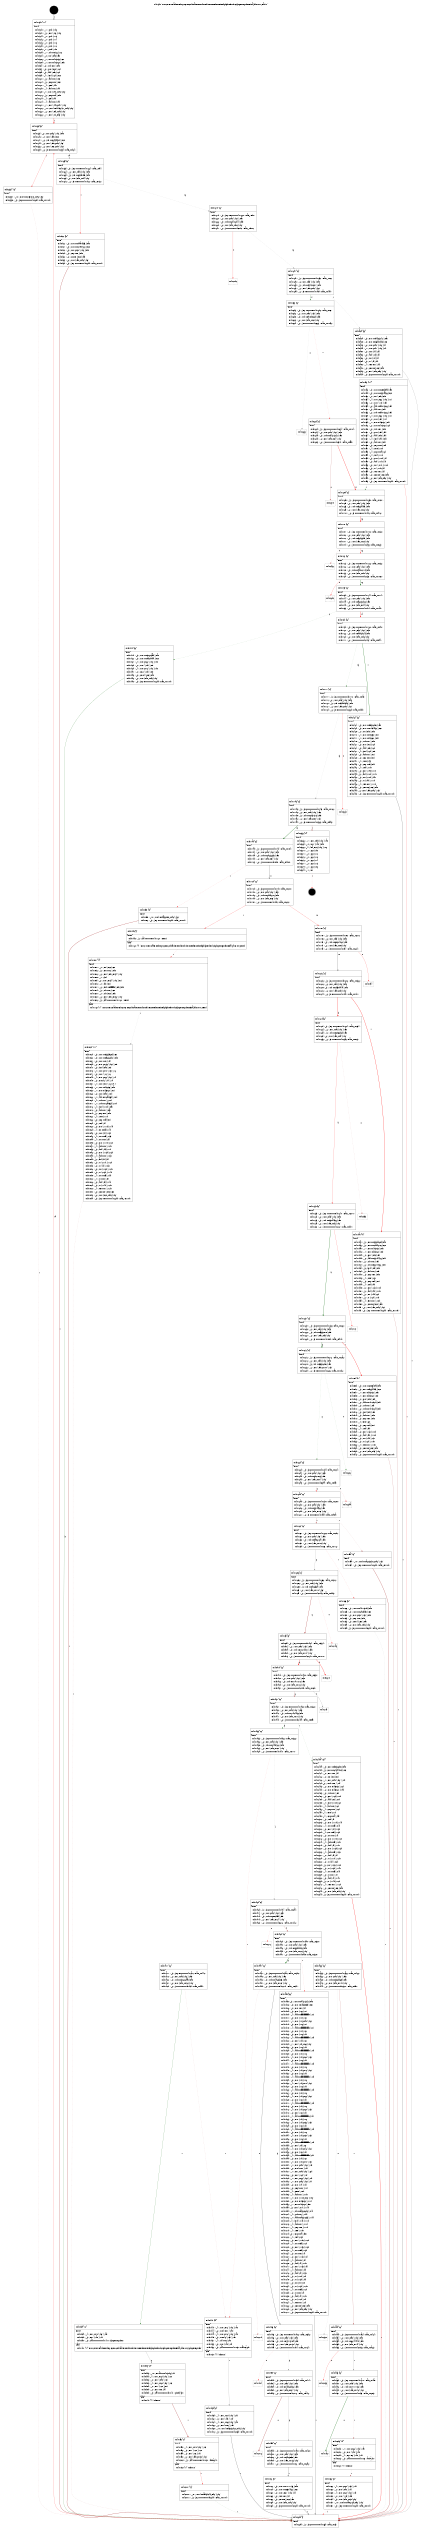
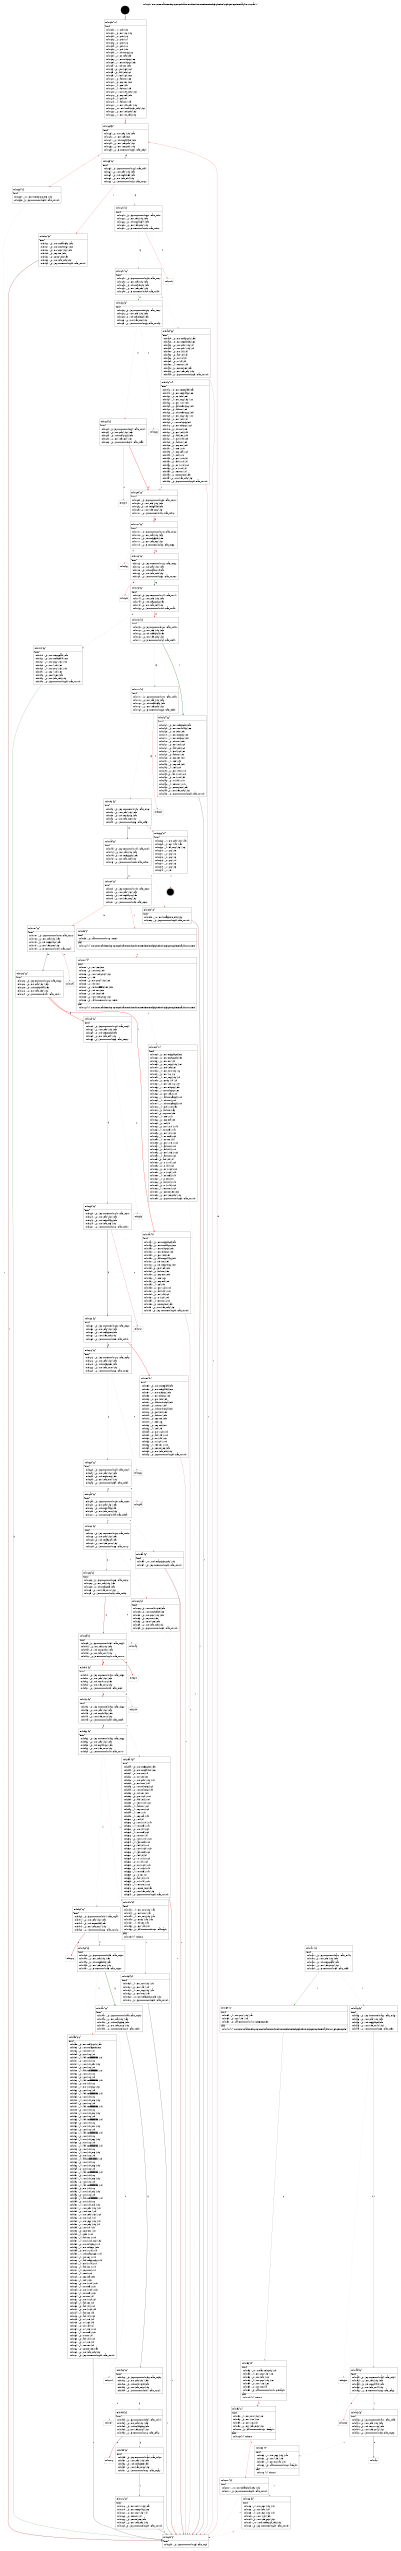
(269, 1933) -> (77, 1943)
(205, 2153) -> (351, 1988)
